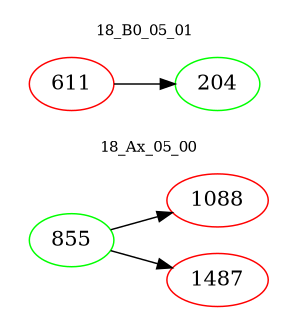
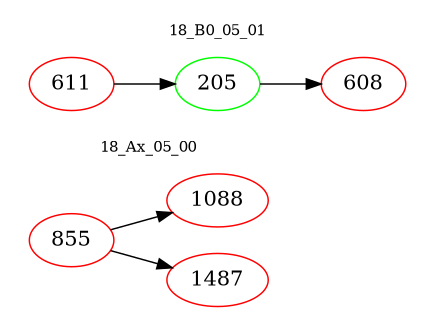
(218, 84) -> (218, 84)
none -> (364, 84)
(72, 240) -> (72, 240)
